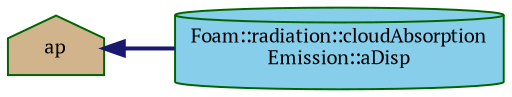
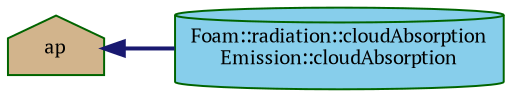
(339, 48) -> (339, 48)
